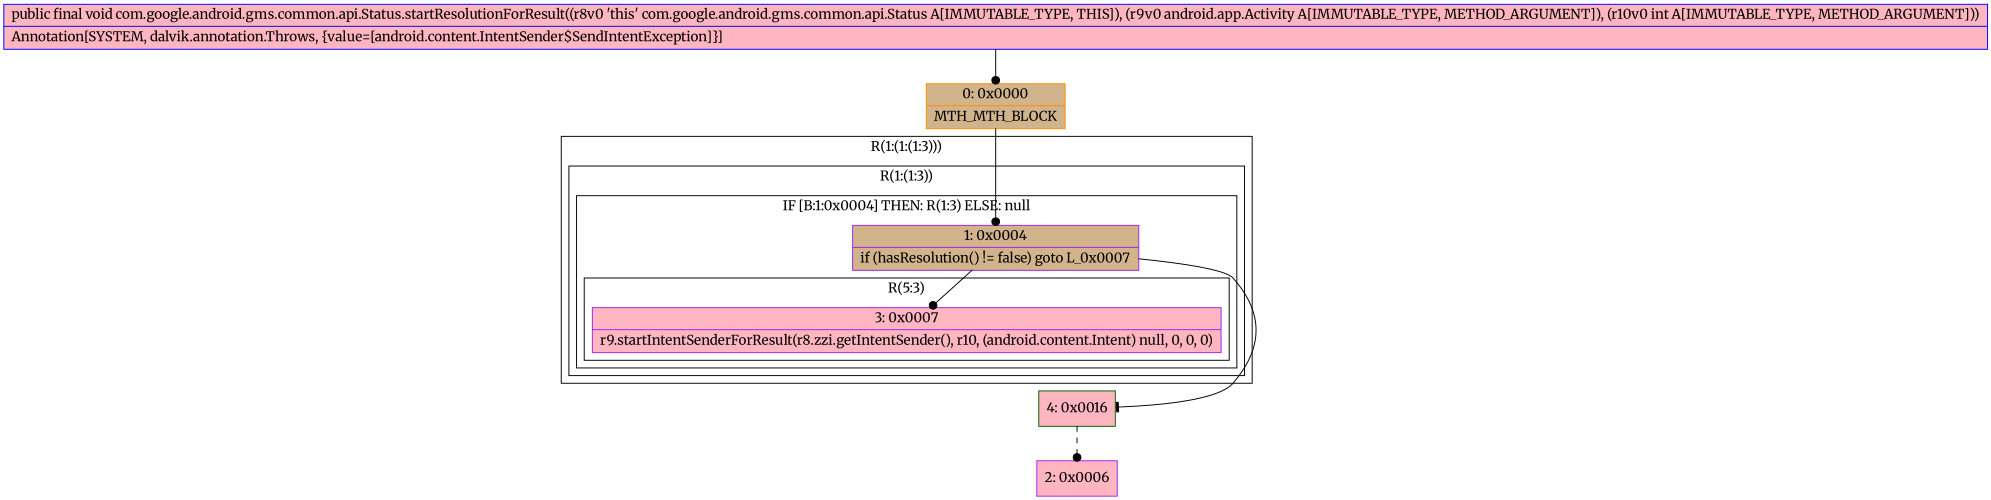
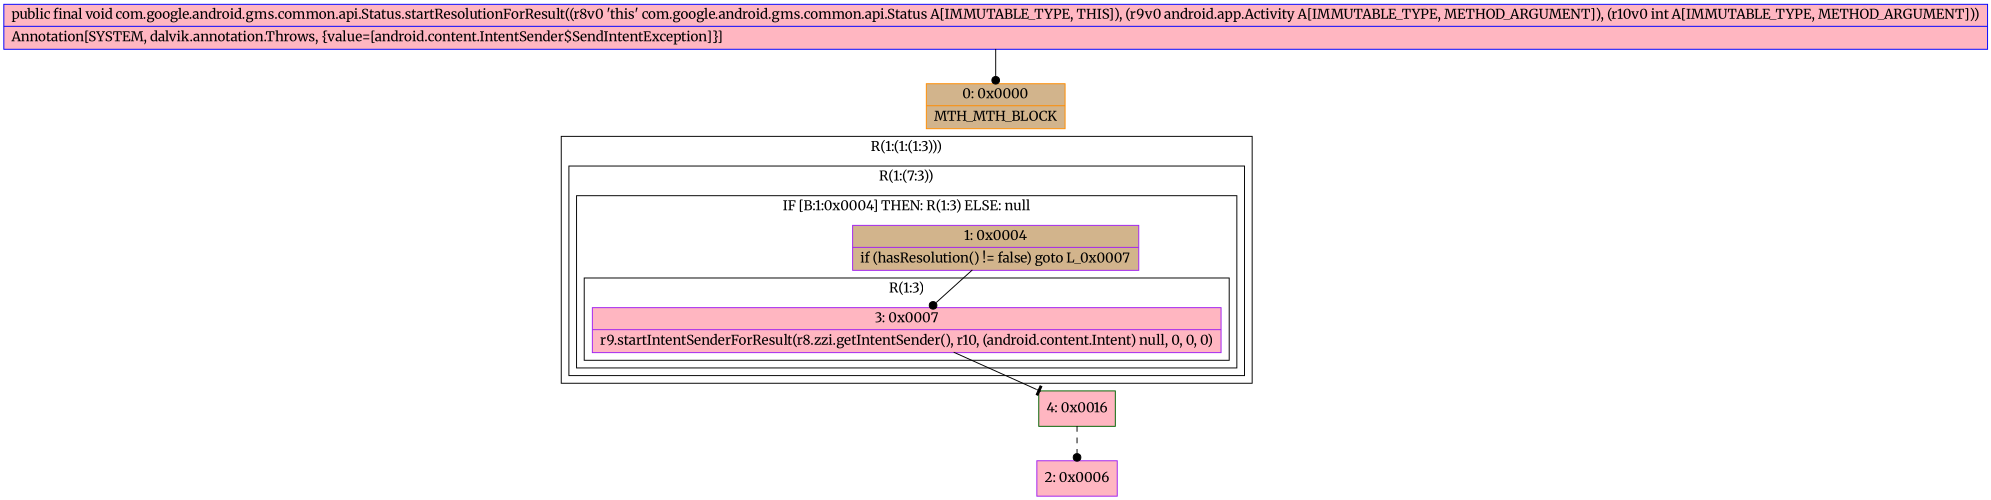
(996, 173) -> none
(907, 177) -> (907, 177)
(907, 289) -> (907, 289)
(1218, 392) -> (995, 371)
